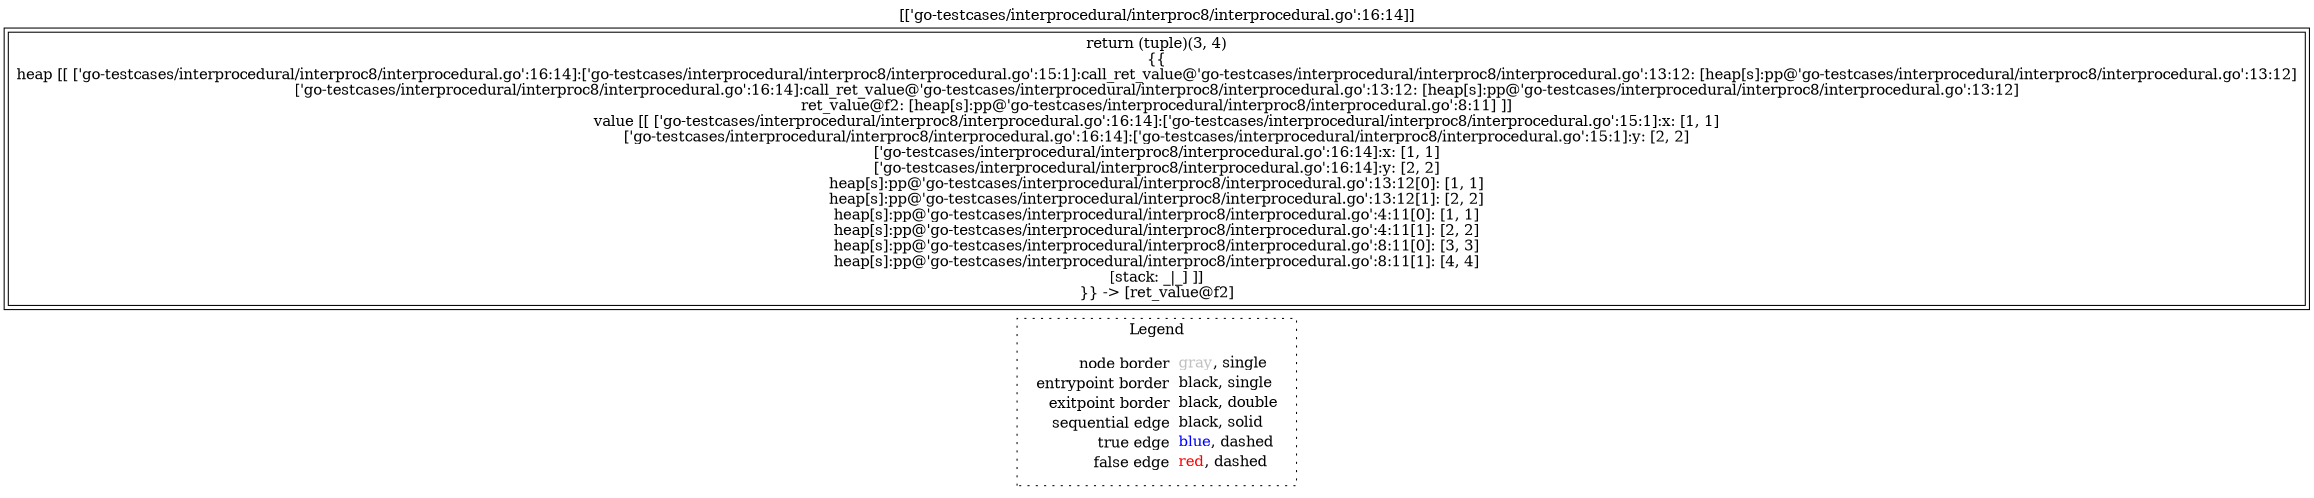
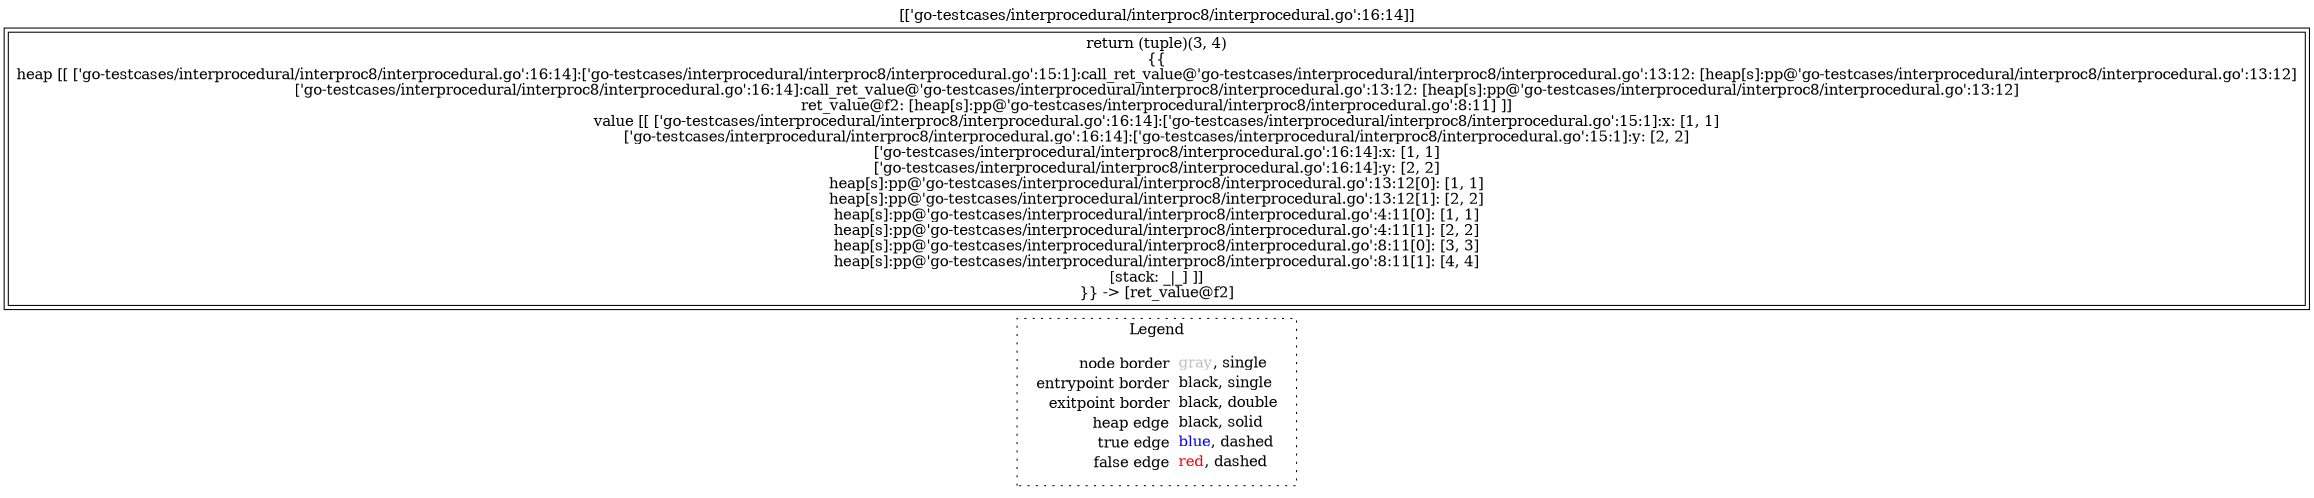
(1113, 423) -> (1133, 423)
